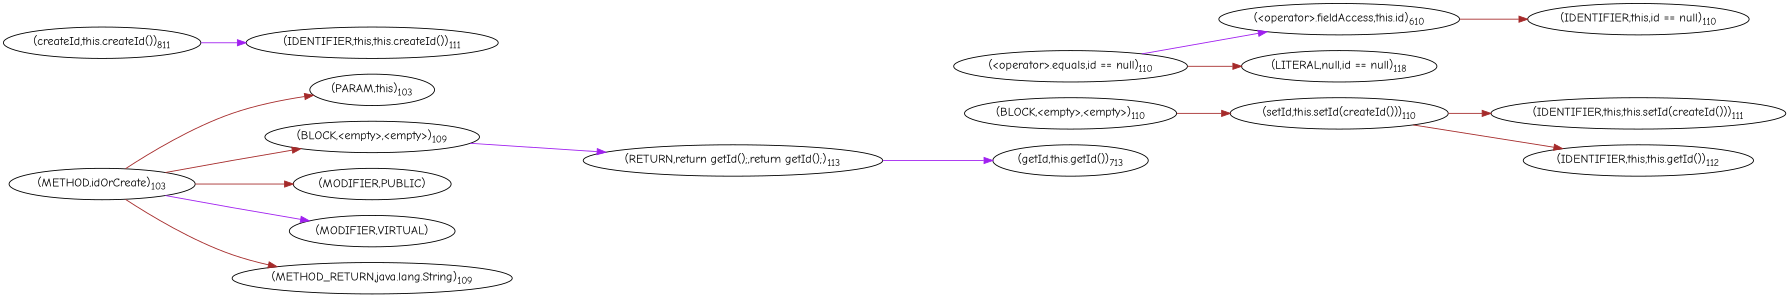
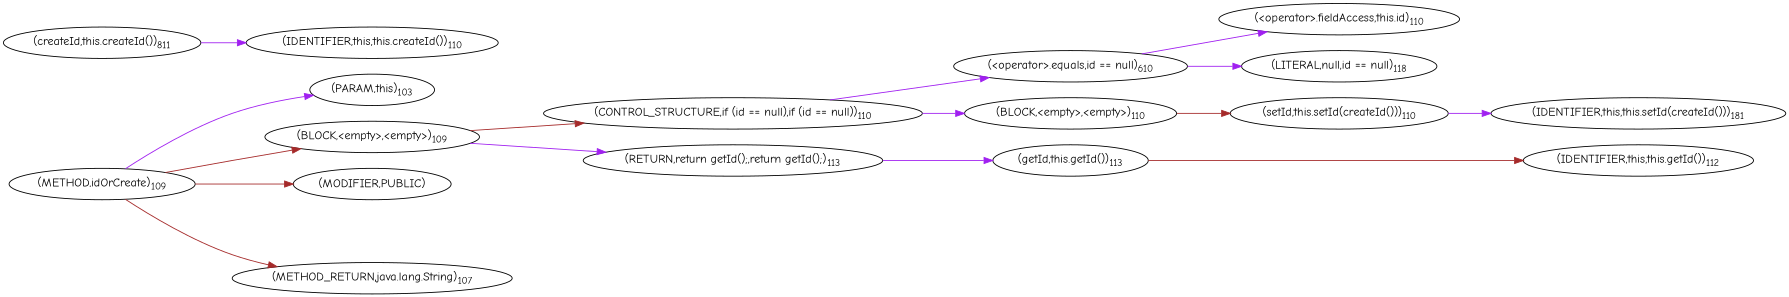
(1417, 18) -> (1417, 18)
(1638, 19) -> none
(455, 41) -> (455, 41)
(1146, 65) -> (1146, 65)
(1210, 66) -> (1210, 66)
(1738, 112) -> (1738, 112)
none -> (733, 113)
(1465, 113) -> (1465, 113)
(211, 122) -> (211, 122)
(1484, 136) -> (1331, 160)
(1116, 159) -> (1116, 159)
(159, 183) -> (159, 183)
(372, 231) -> none
(465, 277) -> (465, 277)
